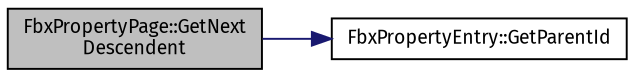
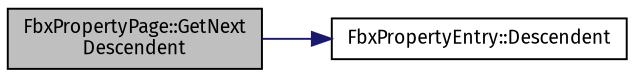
(479, 39) -> (479, 39)
